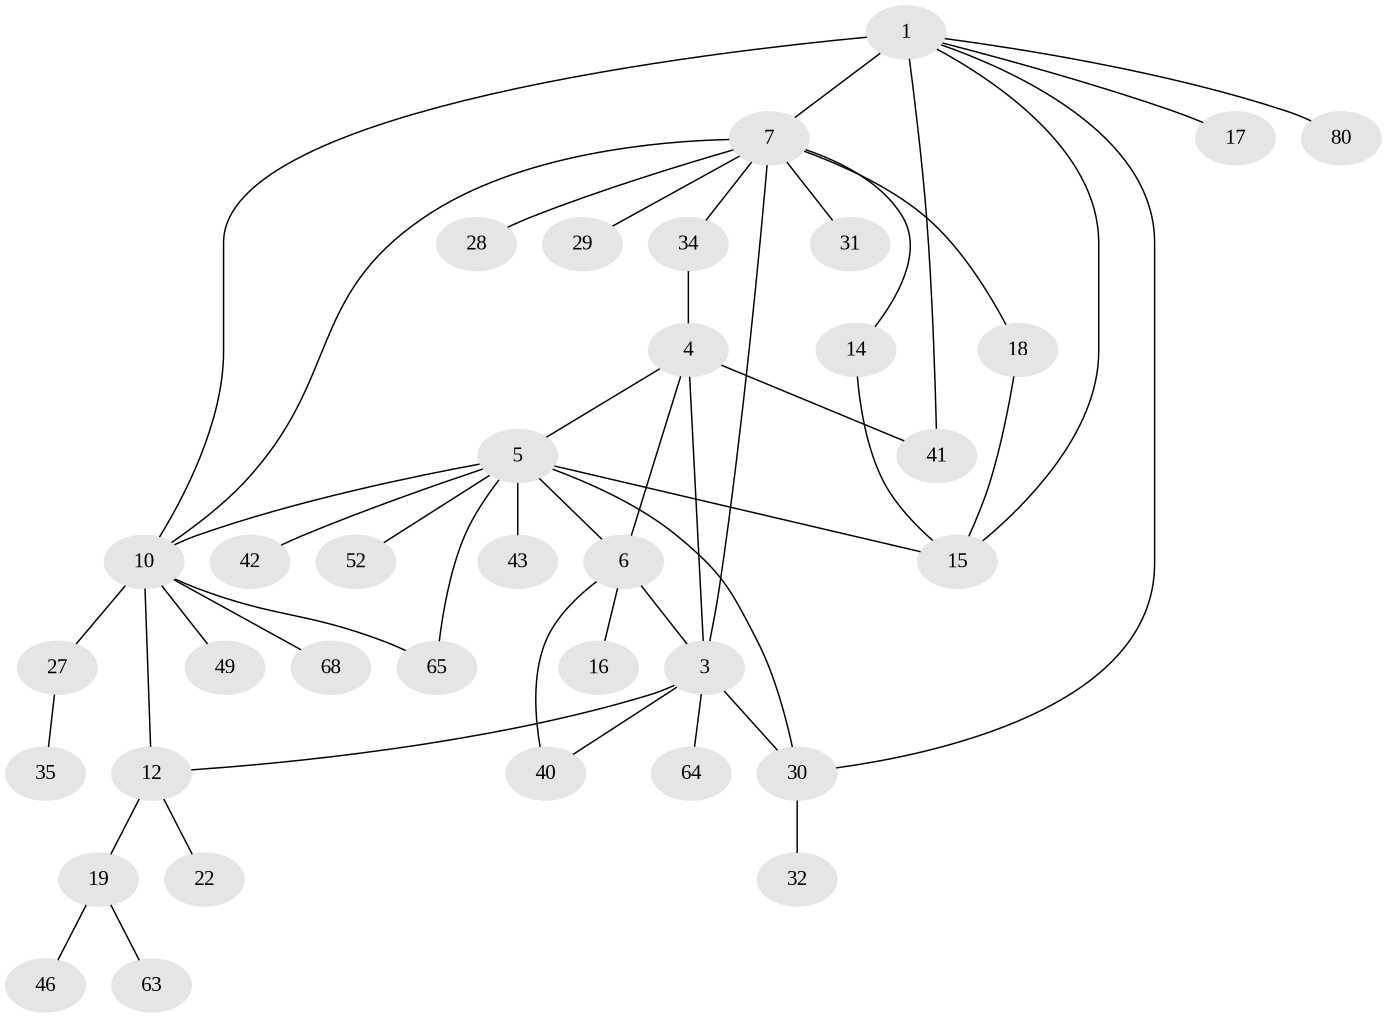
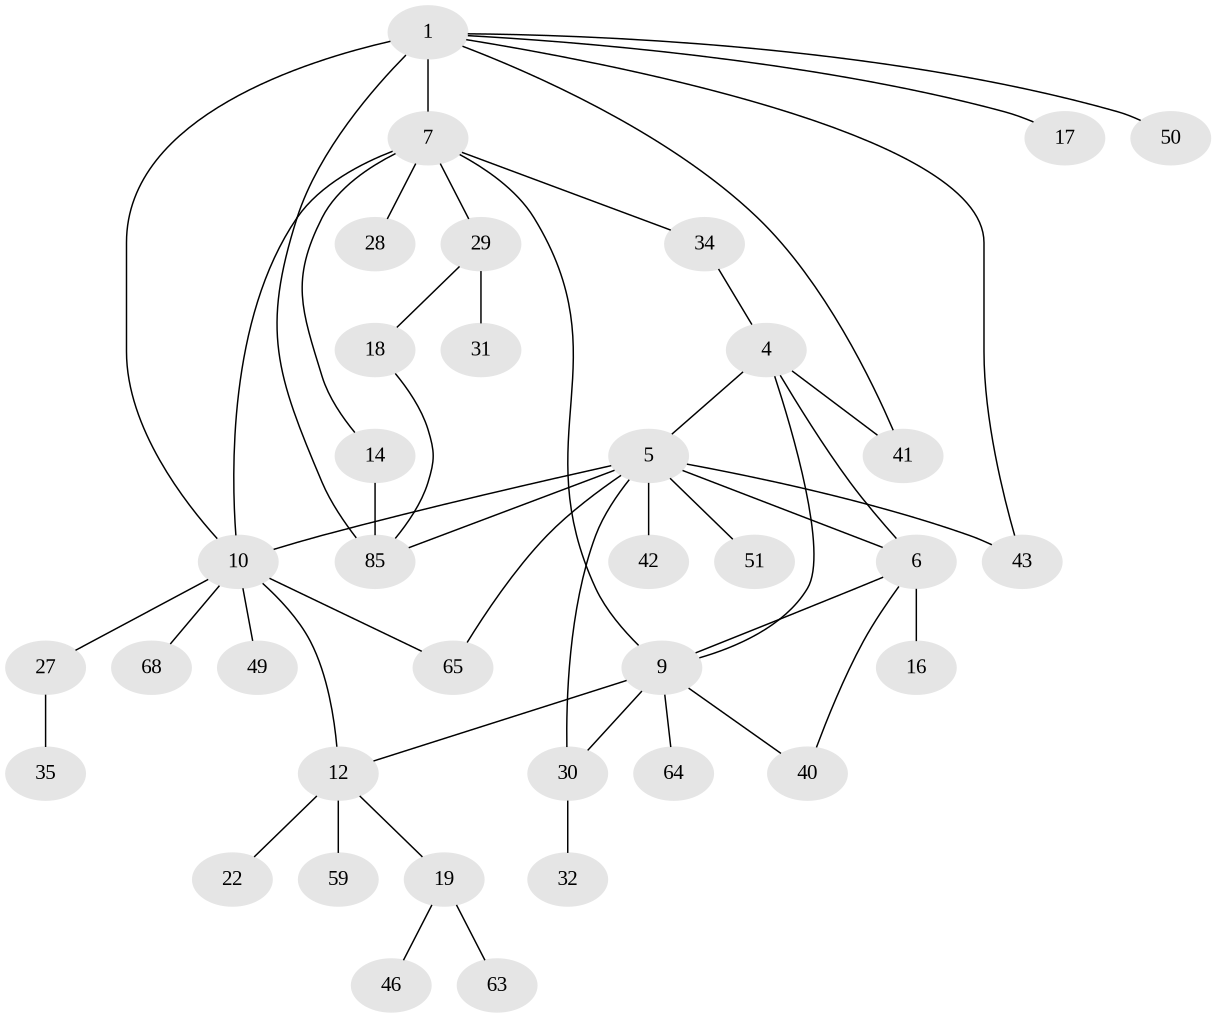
(1341, 138) -> (1171, 138)
(810, 191) -> (481, 297)
(913, 207) -> (428, 297)
(1155, 453) -> (886, 151)
(356, 562) -> (755, 562)
(958, 562) -> (375, 562)
(705, 668) -> (662, 668)
none -> (338, 880)
